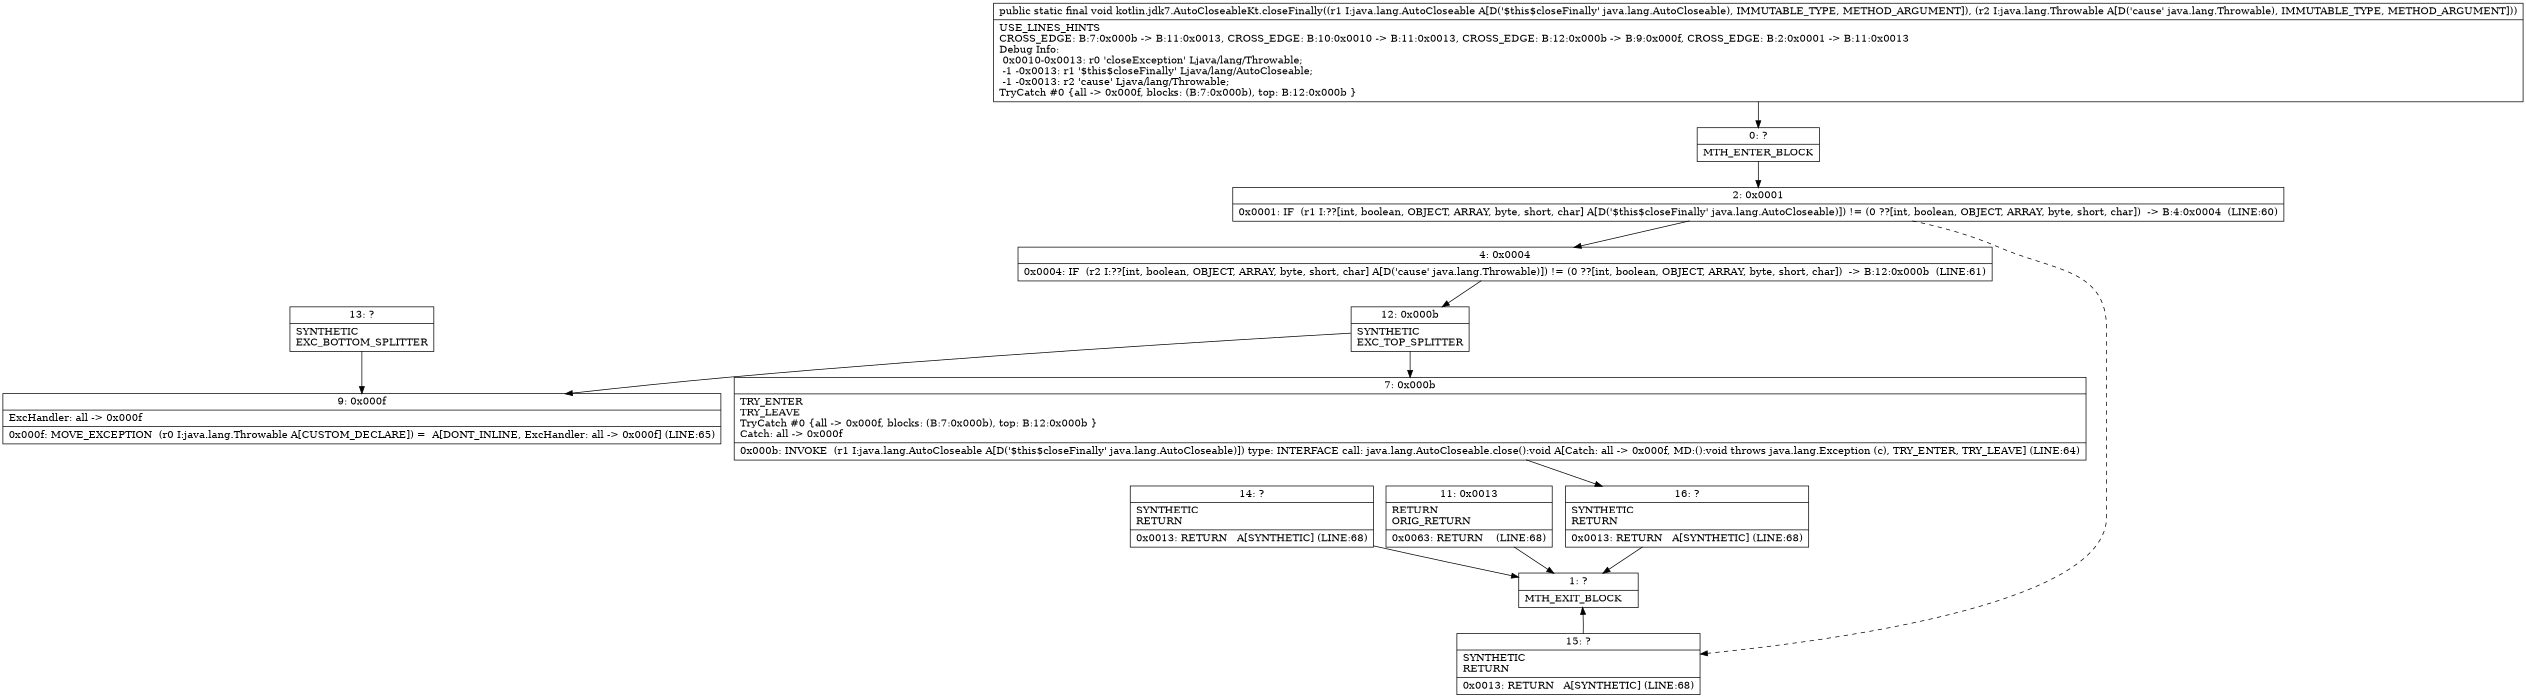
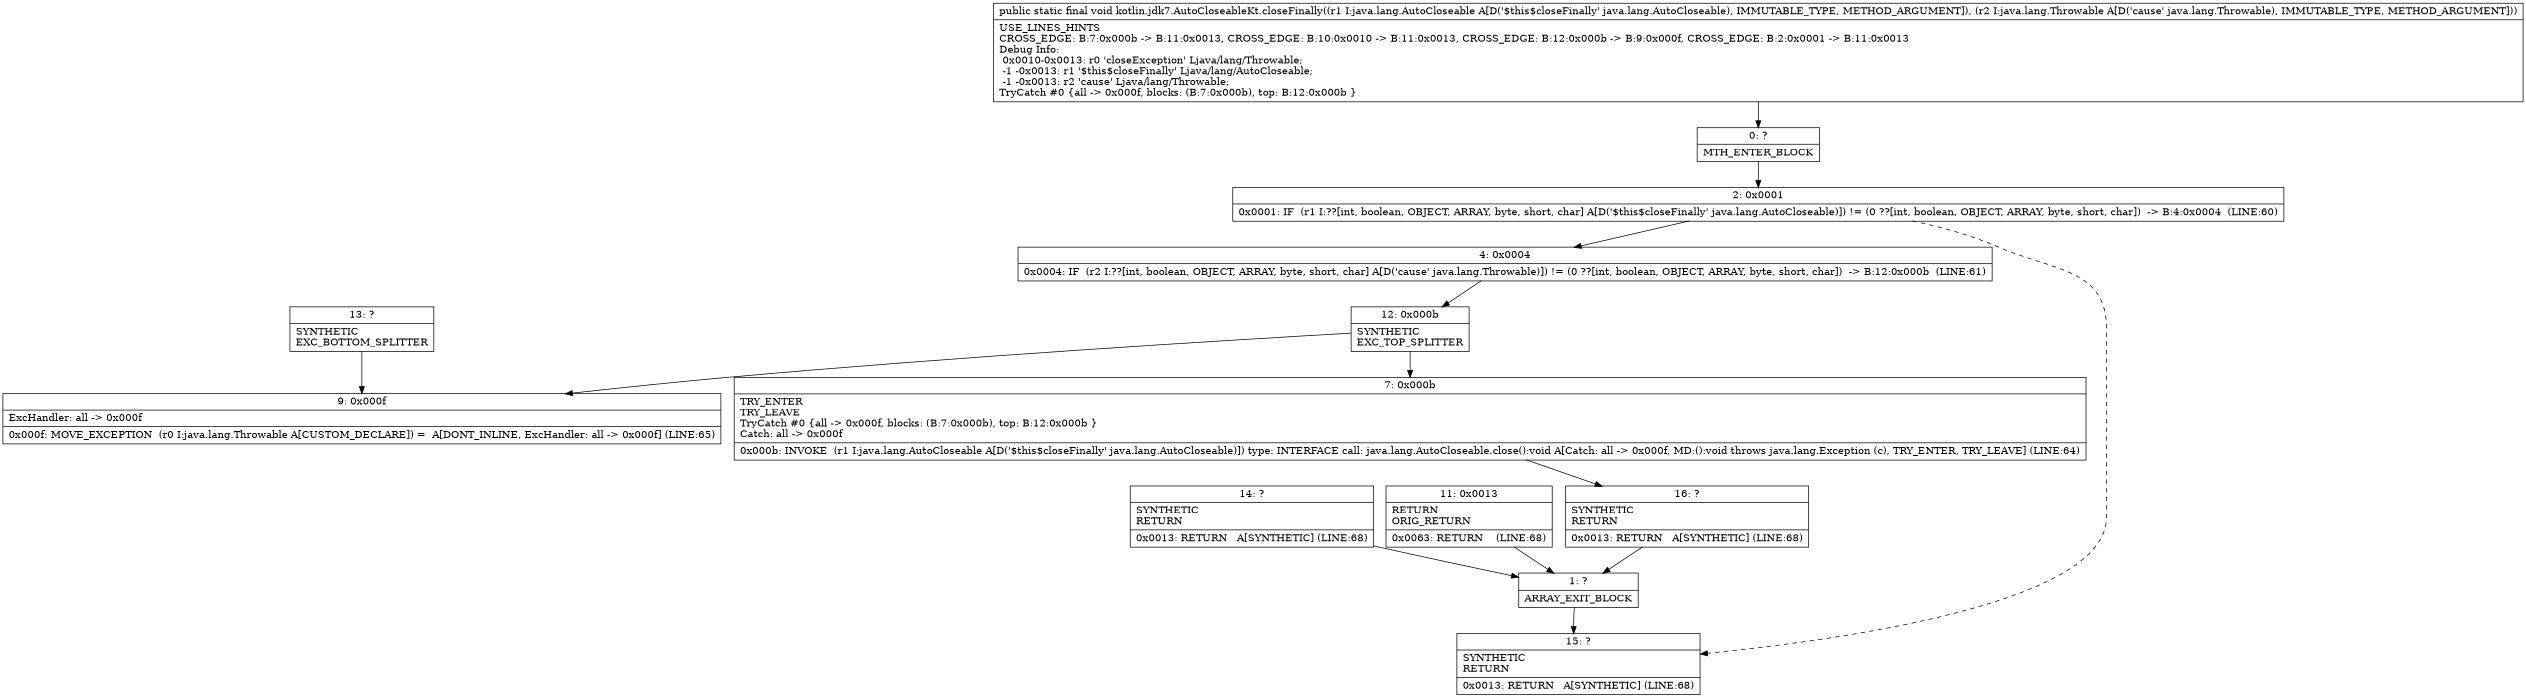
(1573, 599) -> (1578, 599)
(1583, 624) -> (1574, 617)
